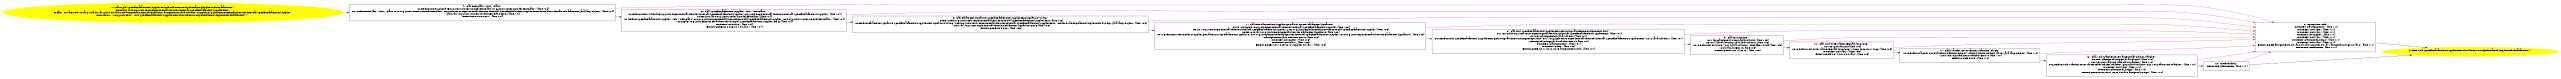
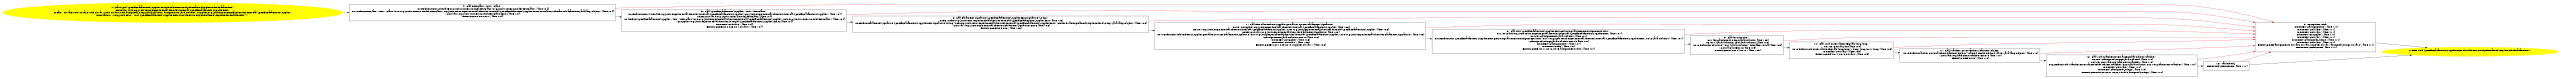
(2226, 66) -> (2226, 66)
